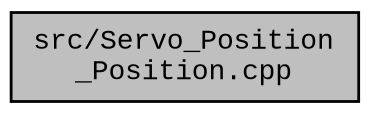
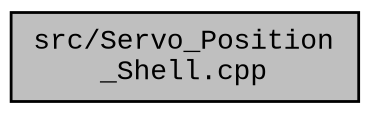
(185, 57) -> (185, 57)
